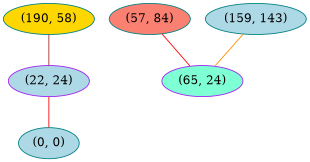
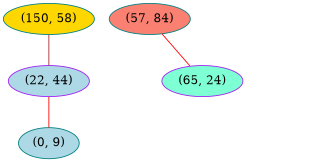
(49, 19) -> (49, 19)
(256, 19) -> none
(49, 81) -> (49, 81)
(49, 143) -> (49, 143)
